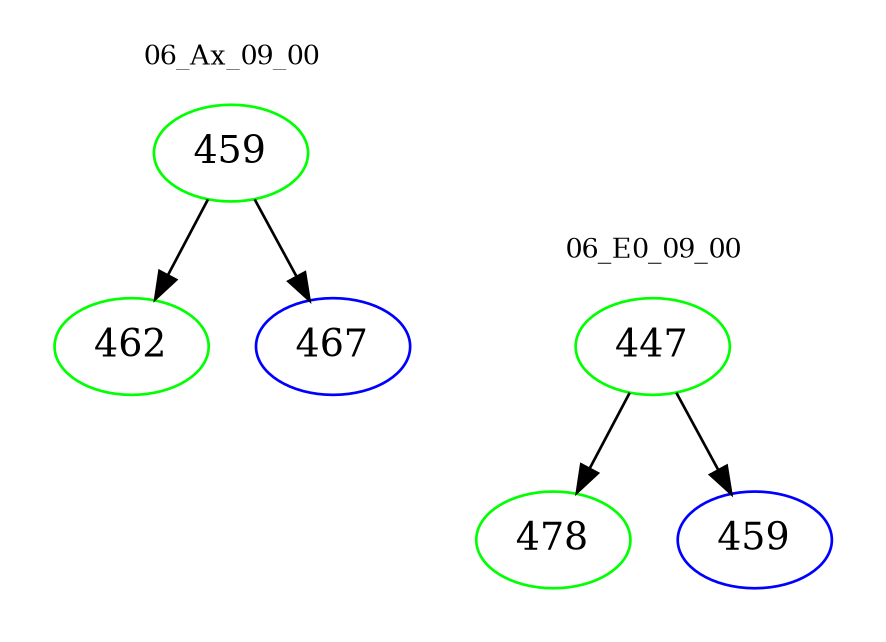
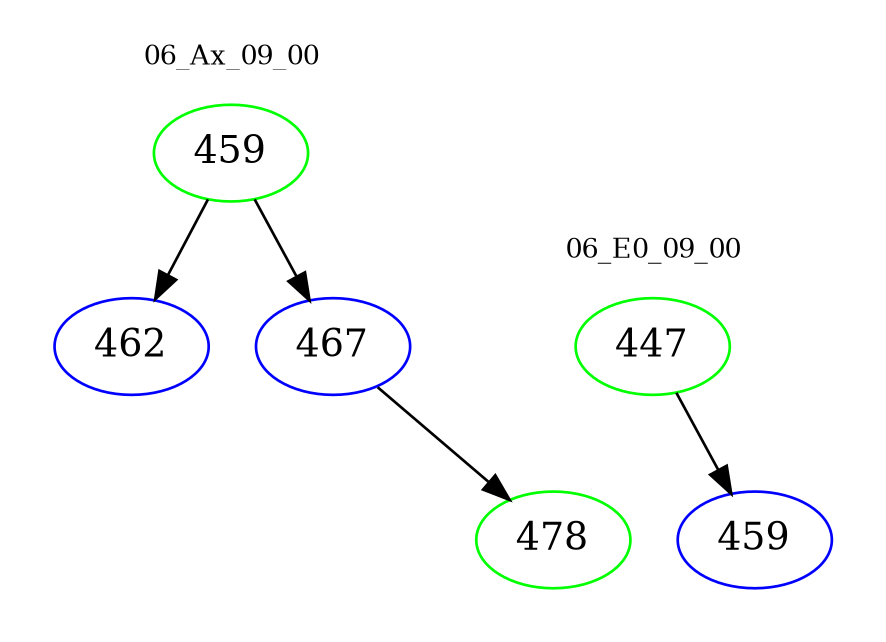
(132, 347) -> (132, 347)
(610, 431) -> (433, 435)
